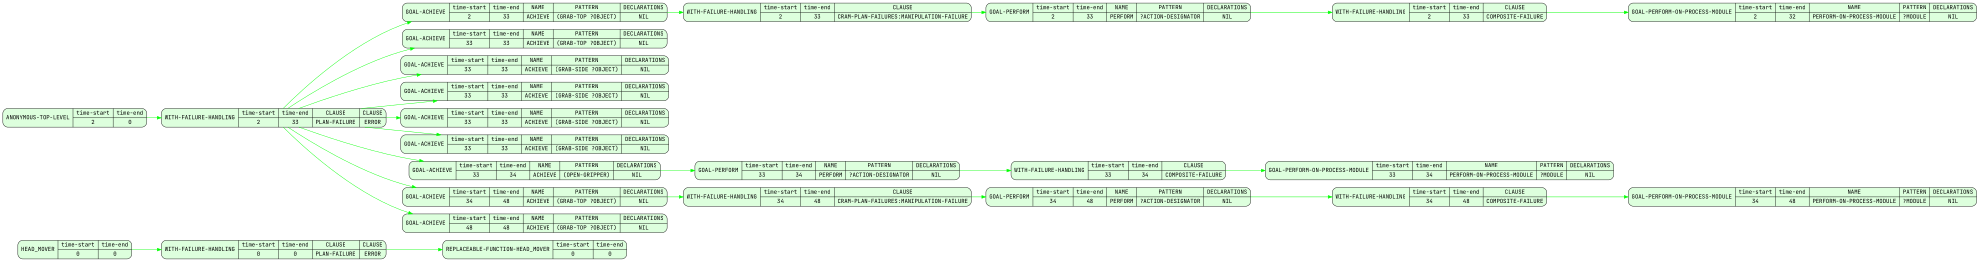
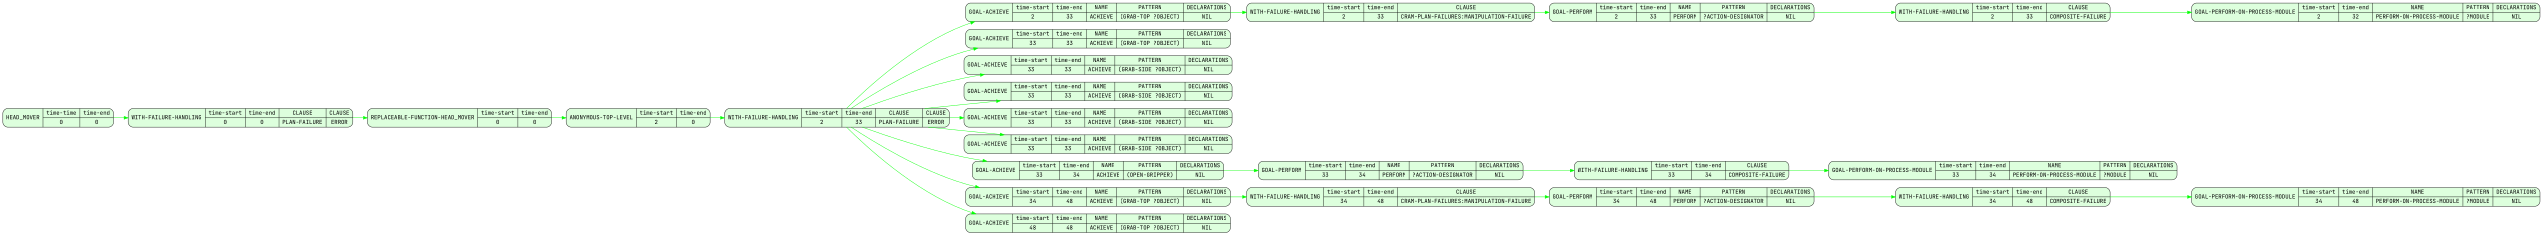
none -> (557, 118)
(78, 245) -> (61, 113)
